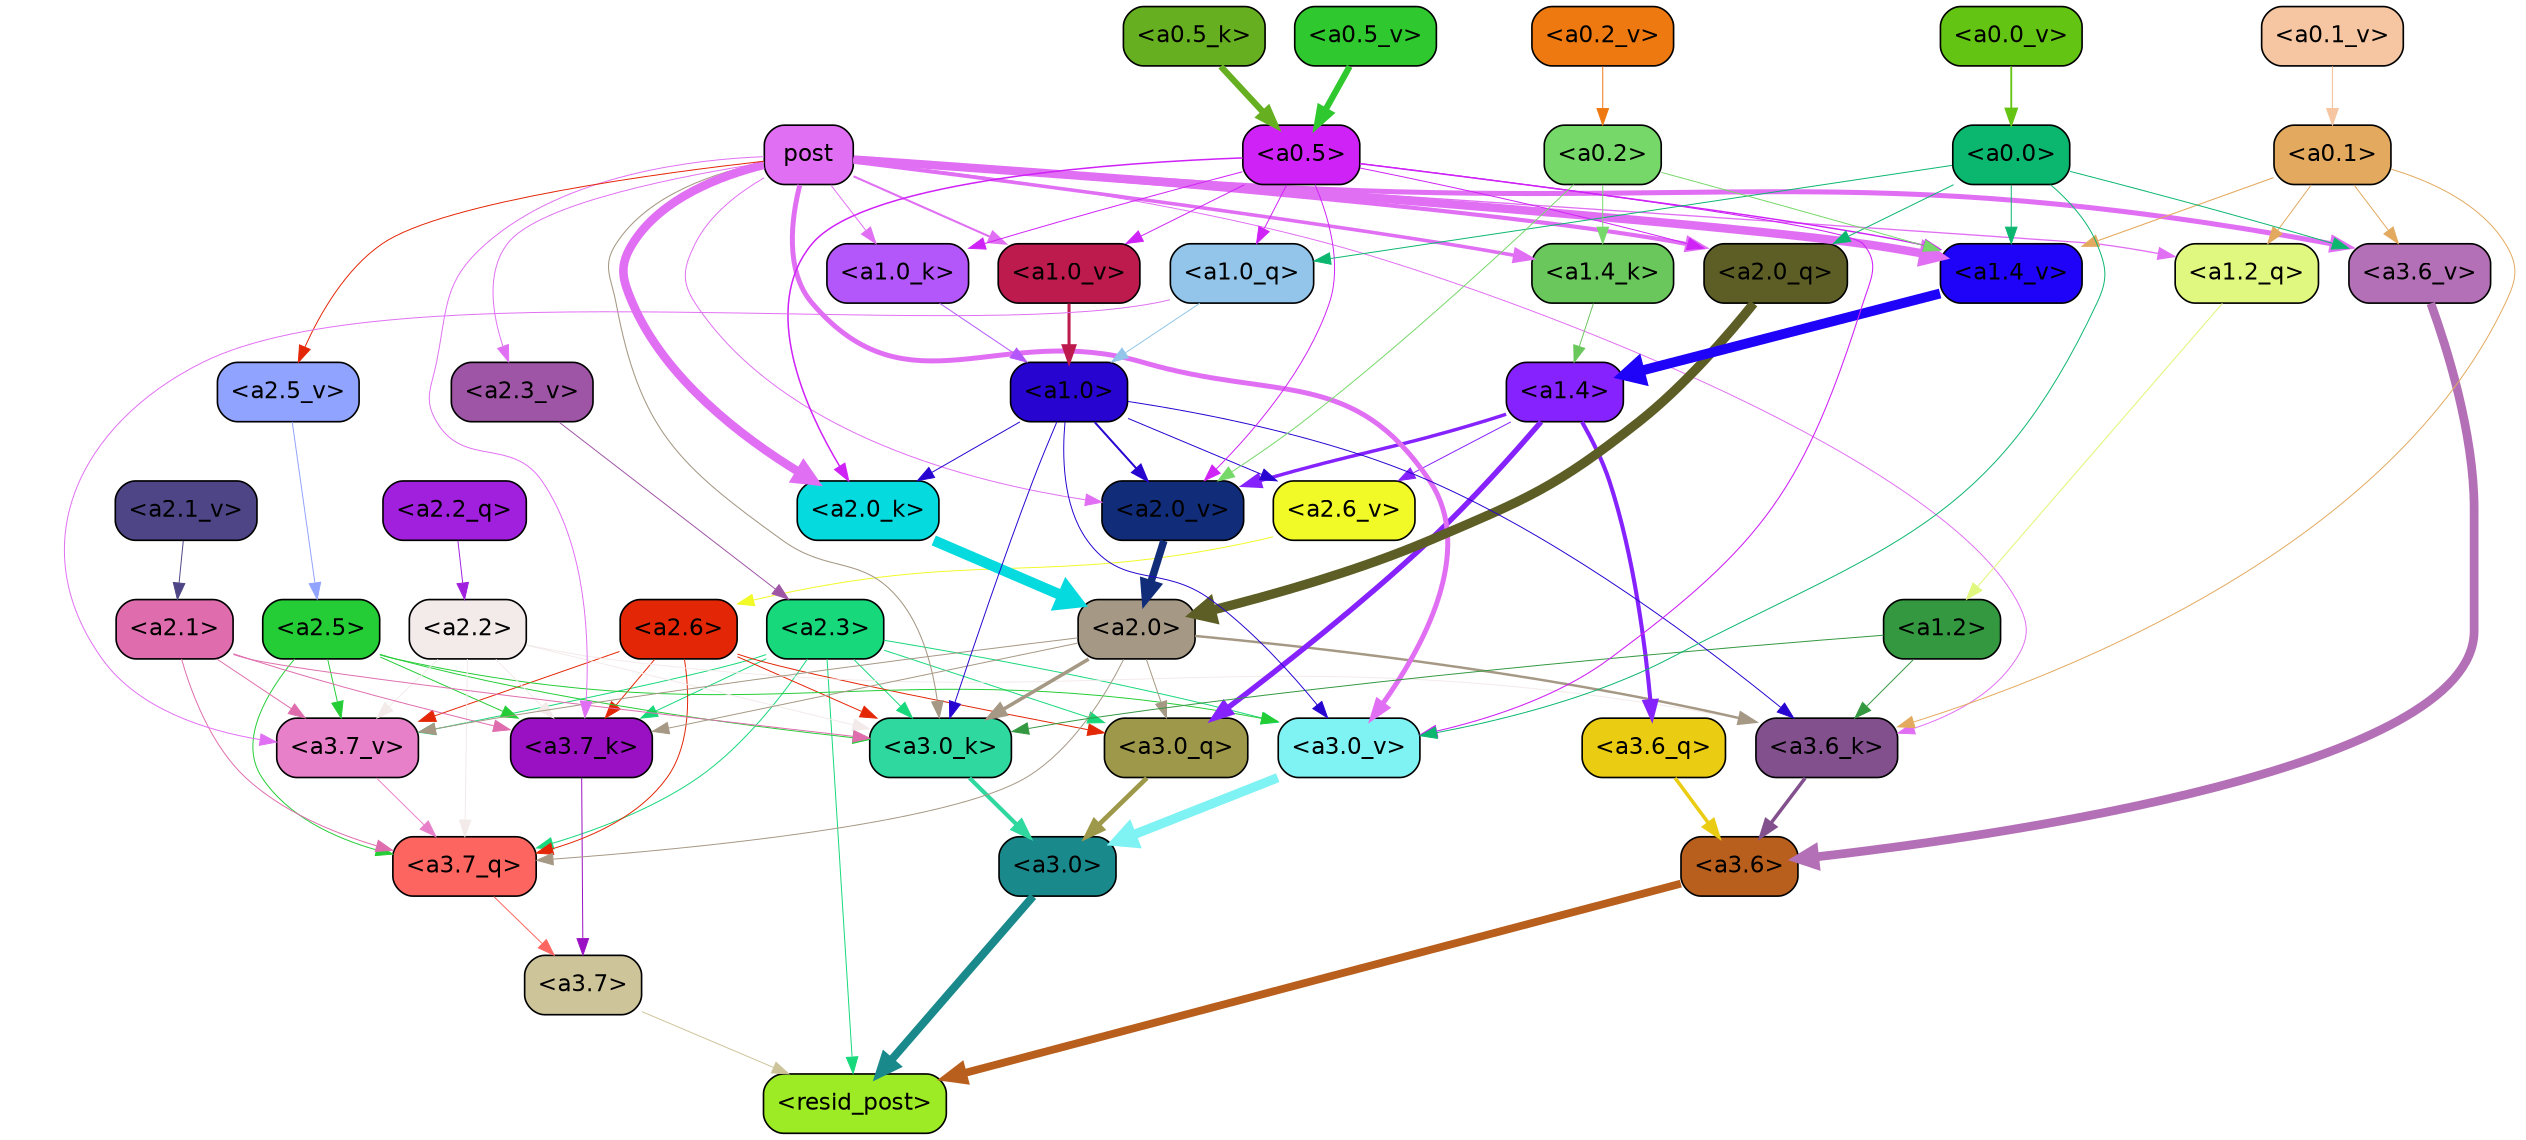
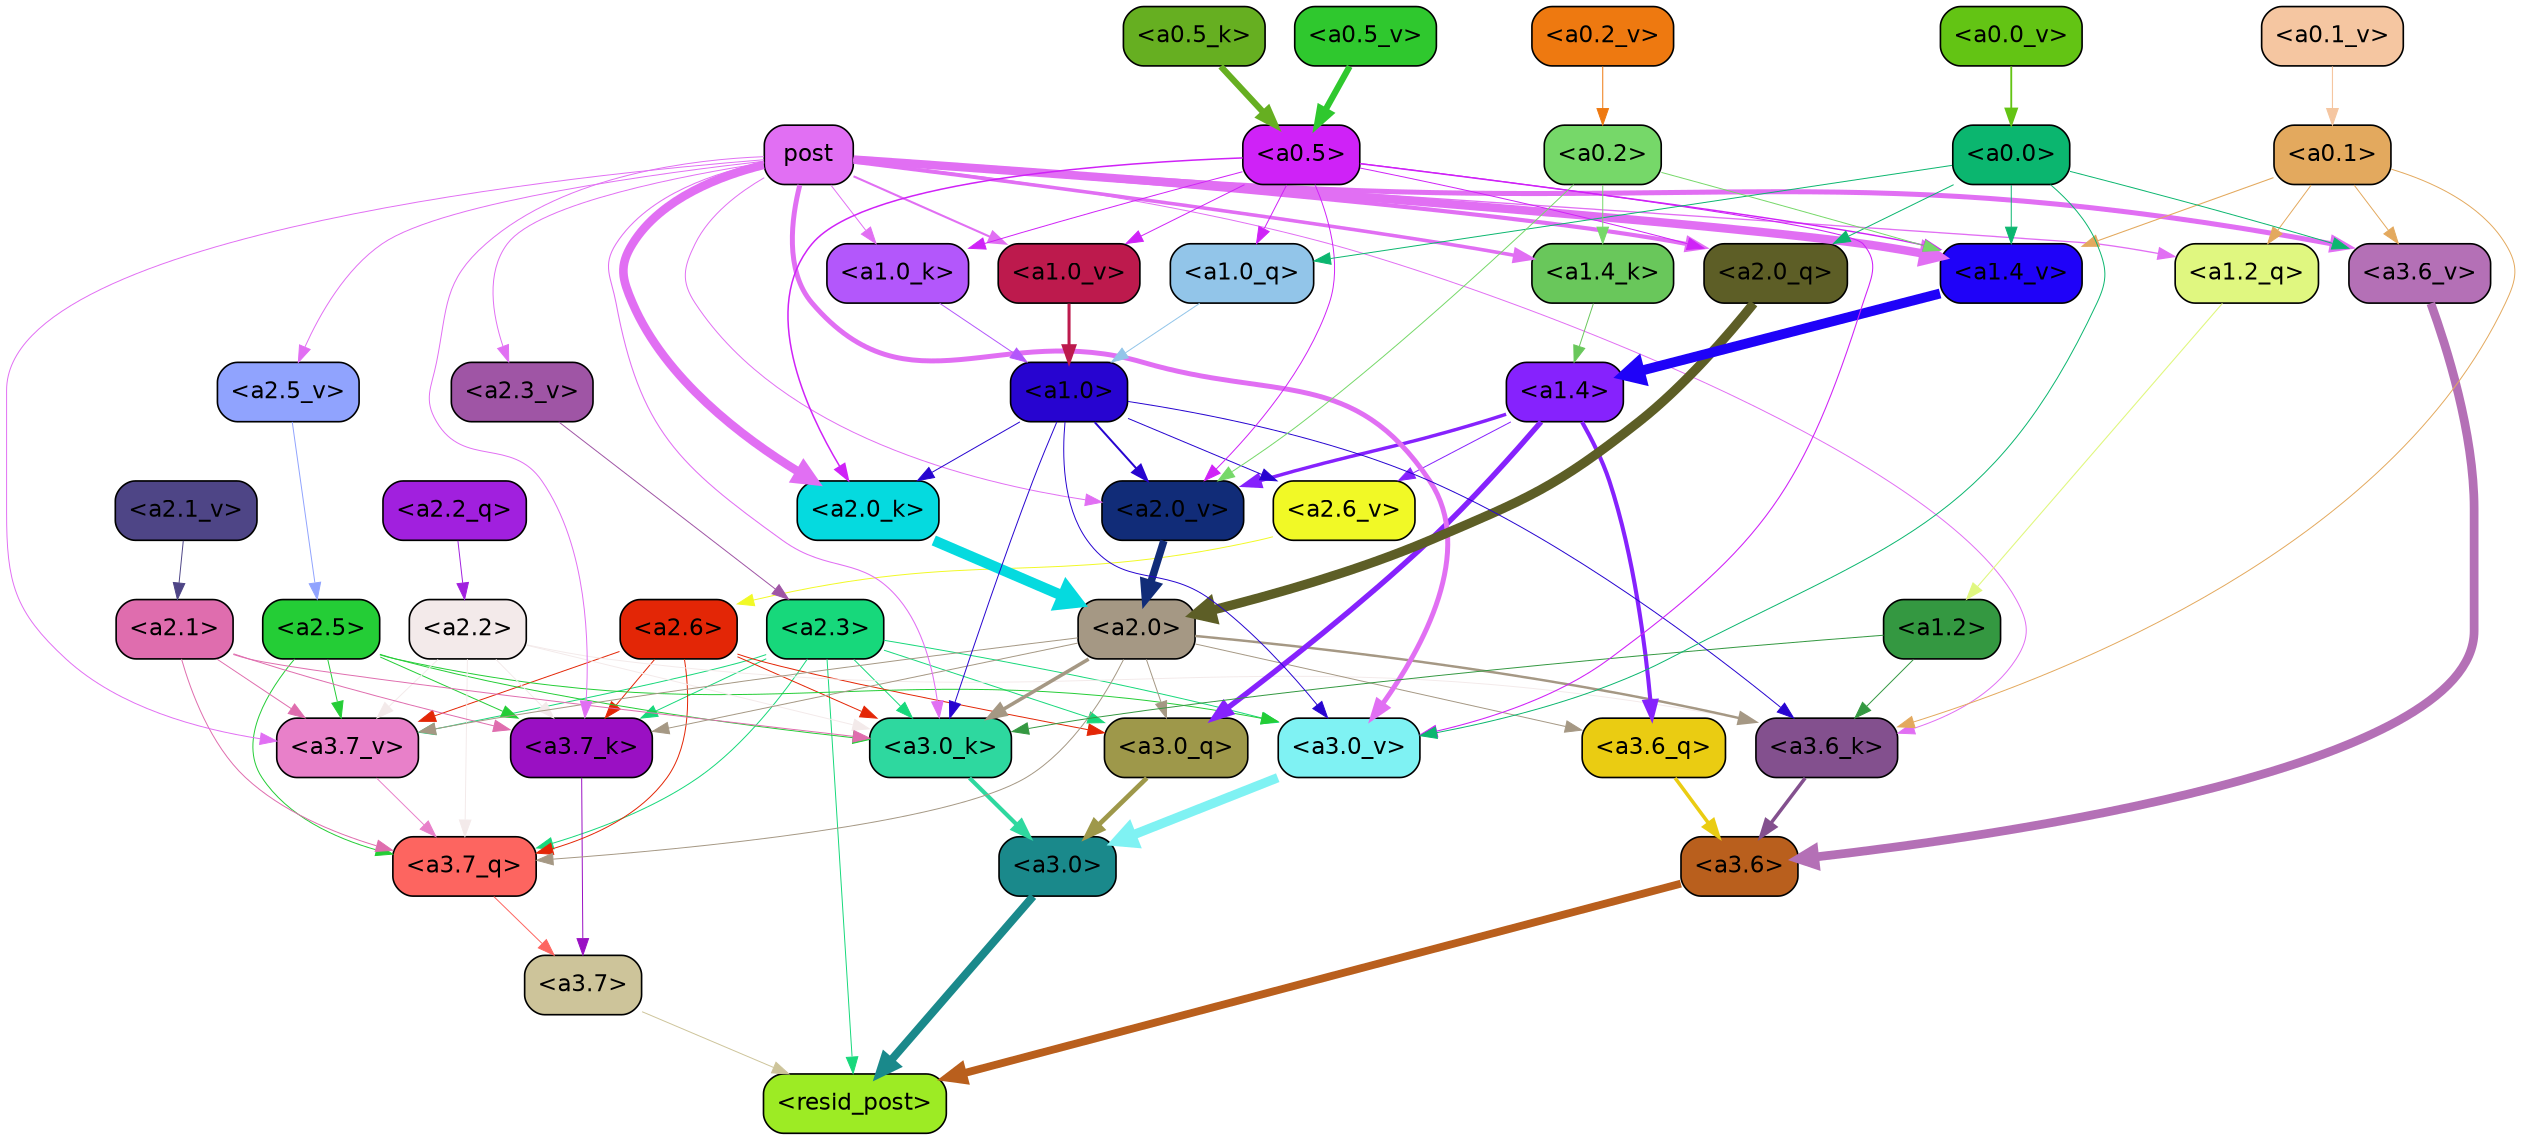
(506, 202) -> (506, 202)
(412, 318) -> (117, 283)
(672, 445) -> (672, 445)
none -> (1408, 691)
